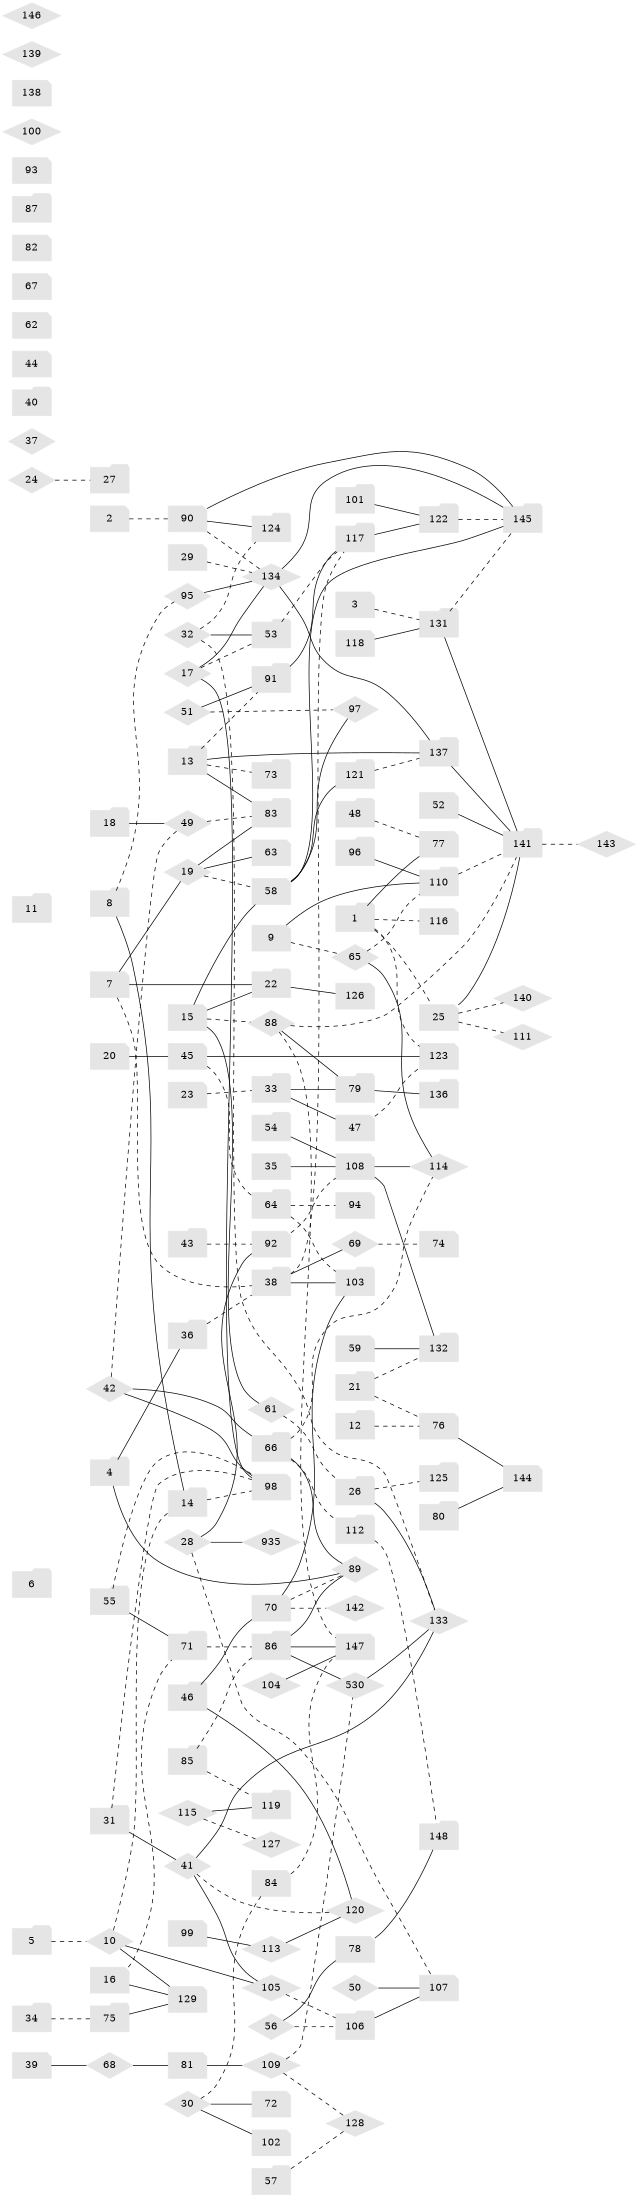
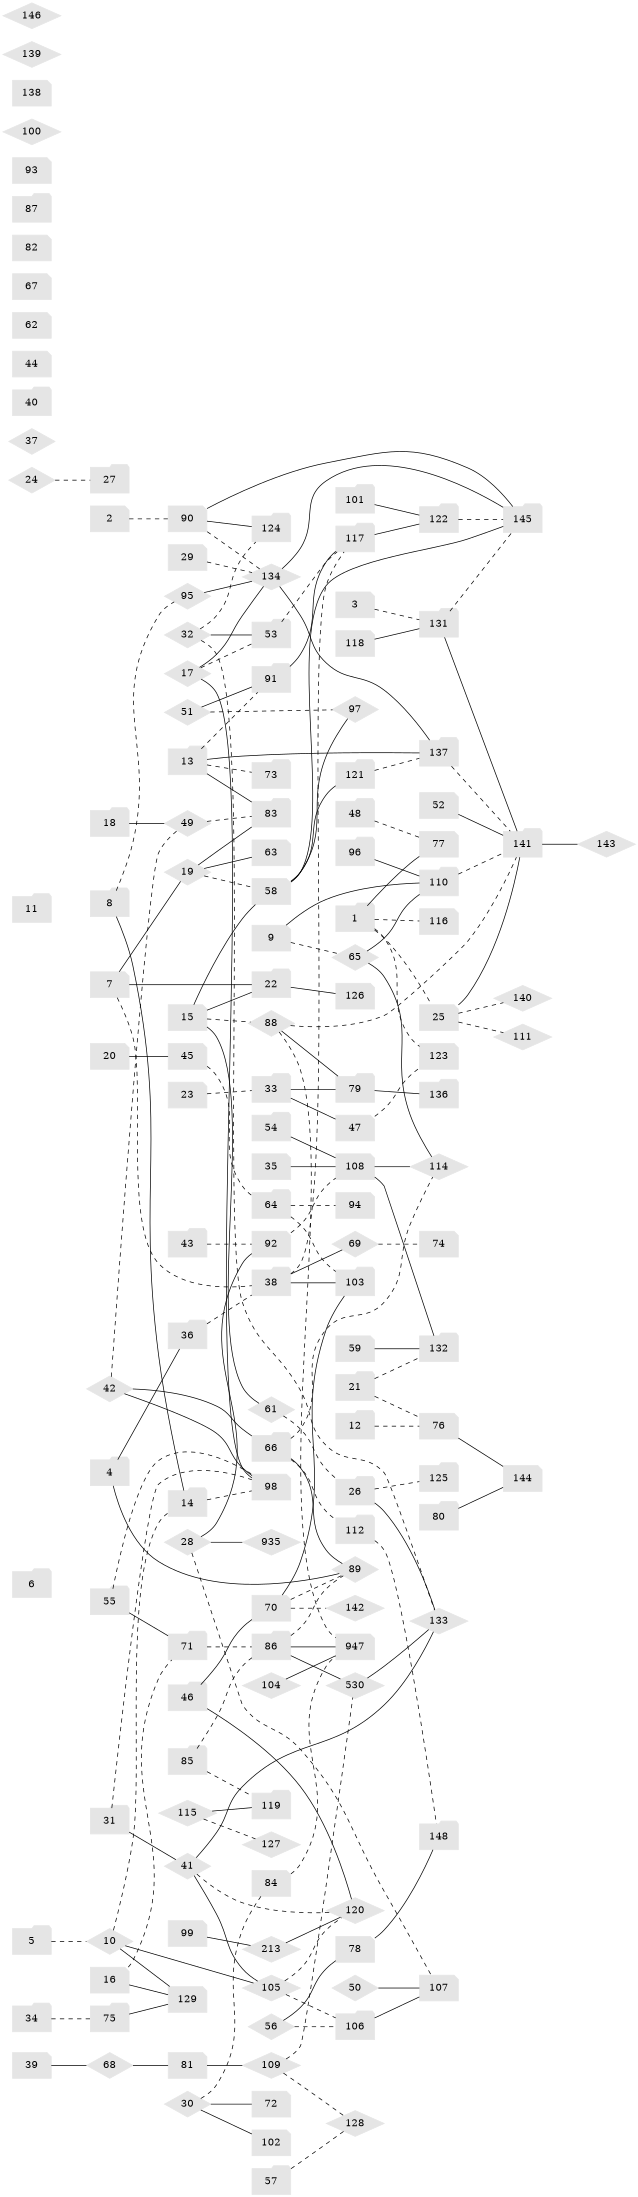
(481, 799) -> (481, 799)
(560, 844) -> (560, 844)
(394, 926) -> (394, 926)
(303, 1056) -> none
(311, 1613) -> (311, 1613)
(355, 1647) -> (355, 1647)
(271, 1949) -> (271, 1949)
none -> (311, 1953)
